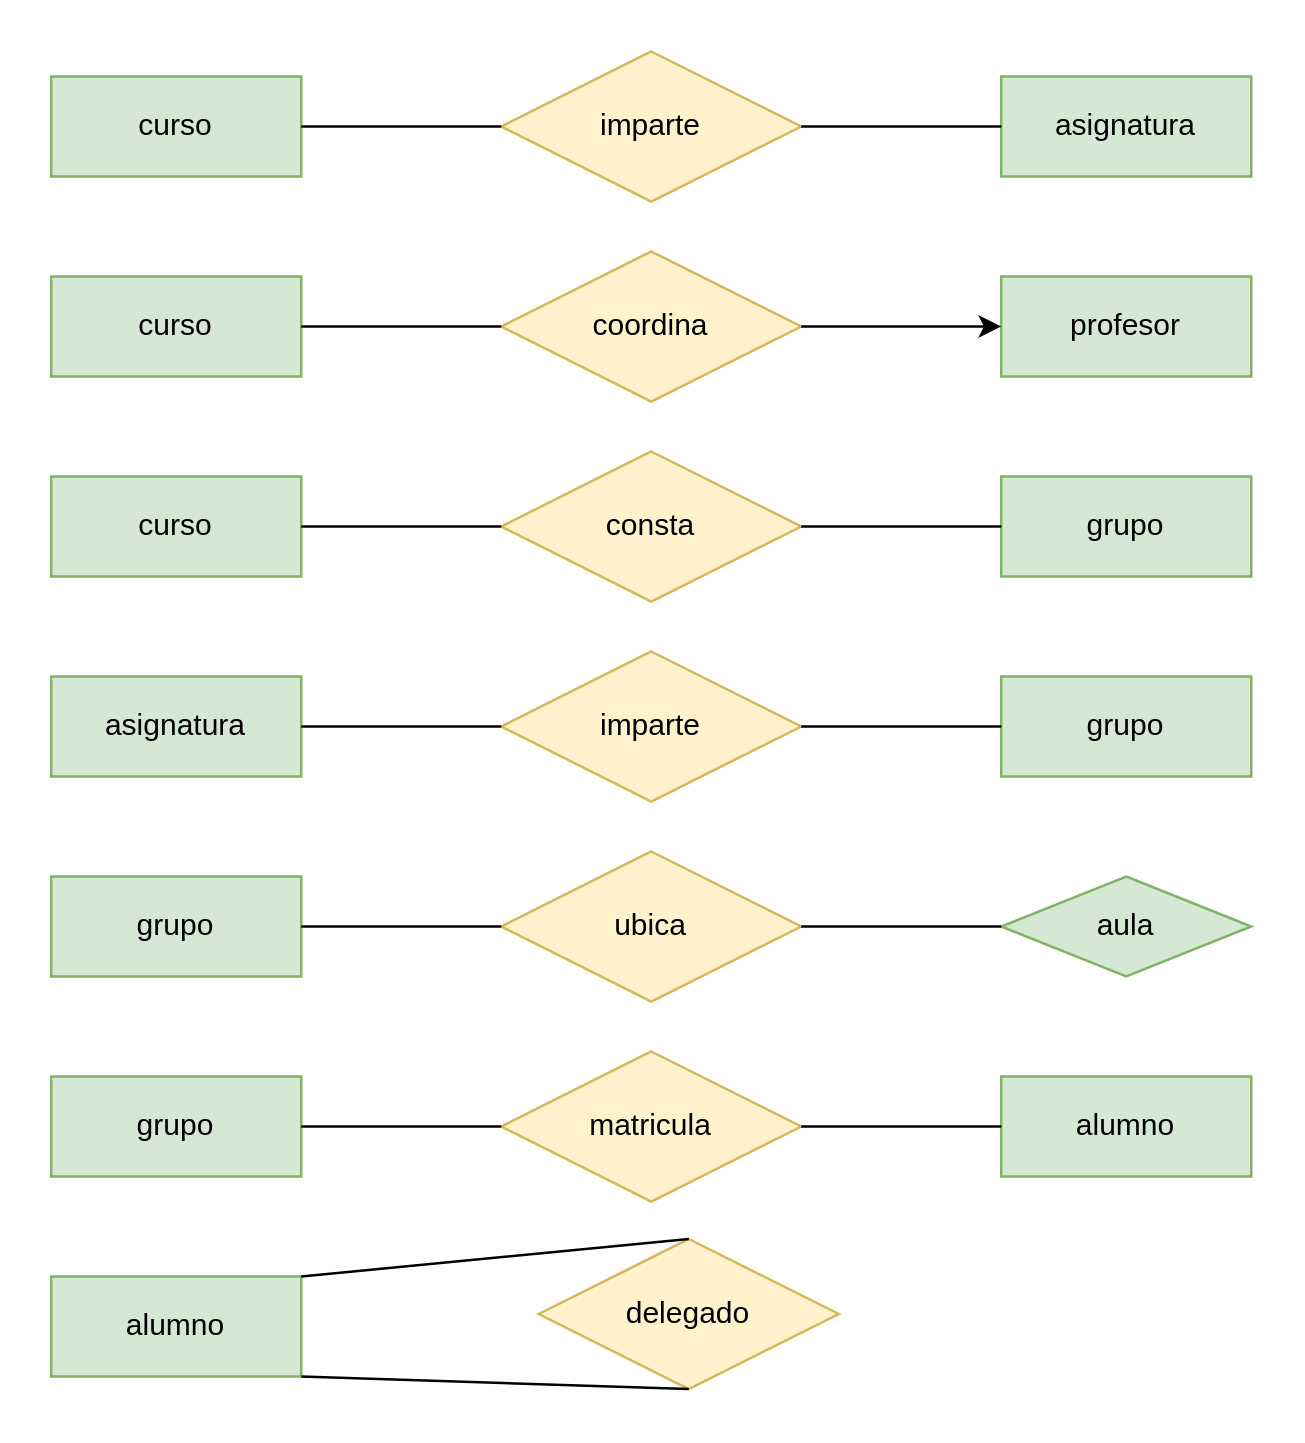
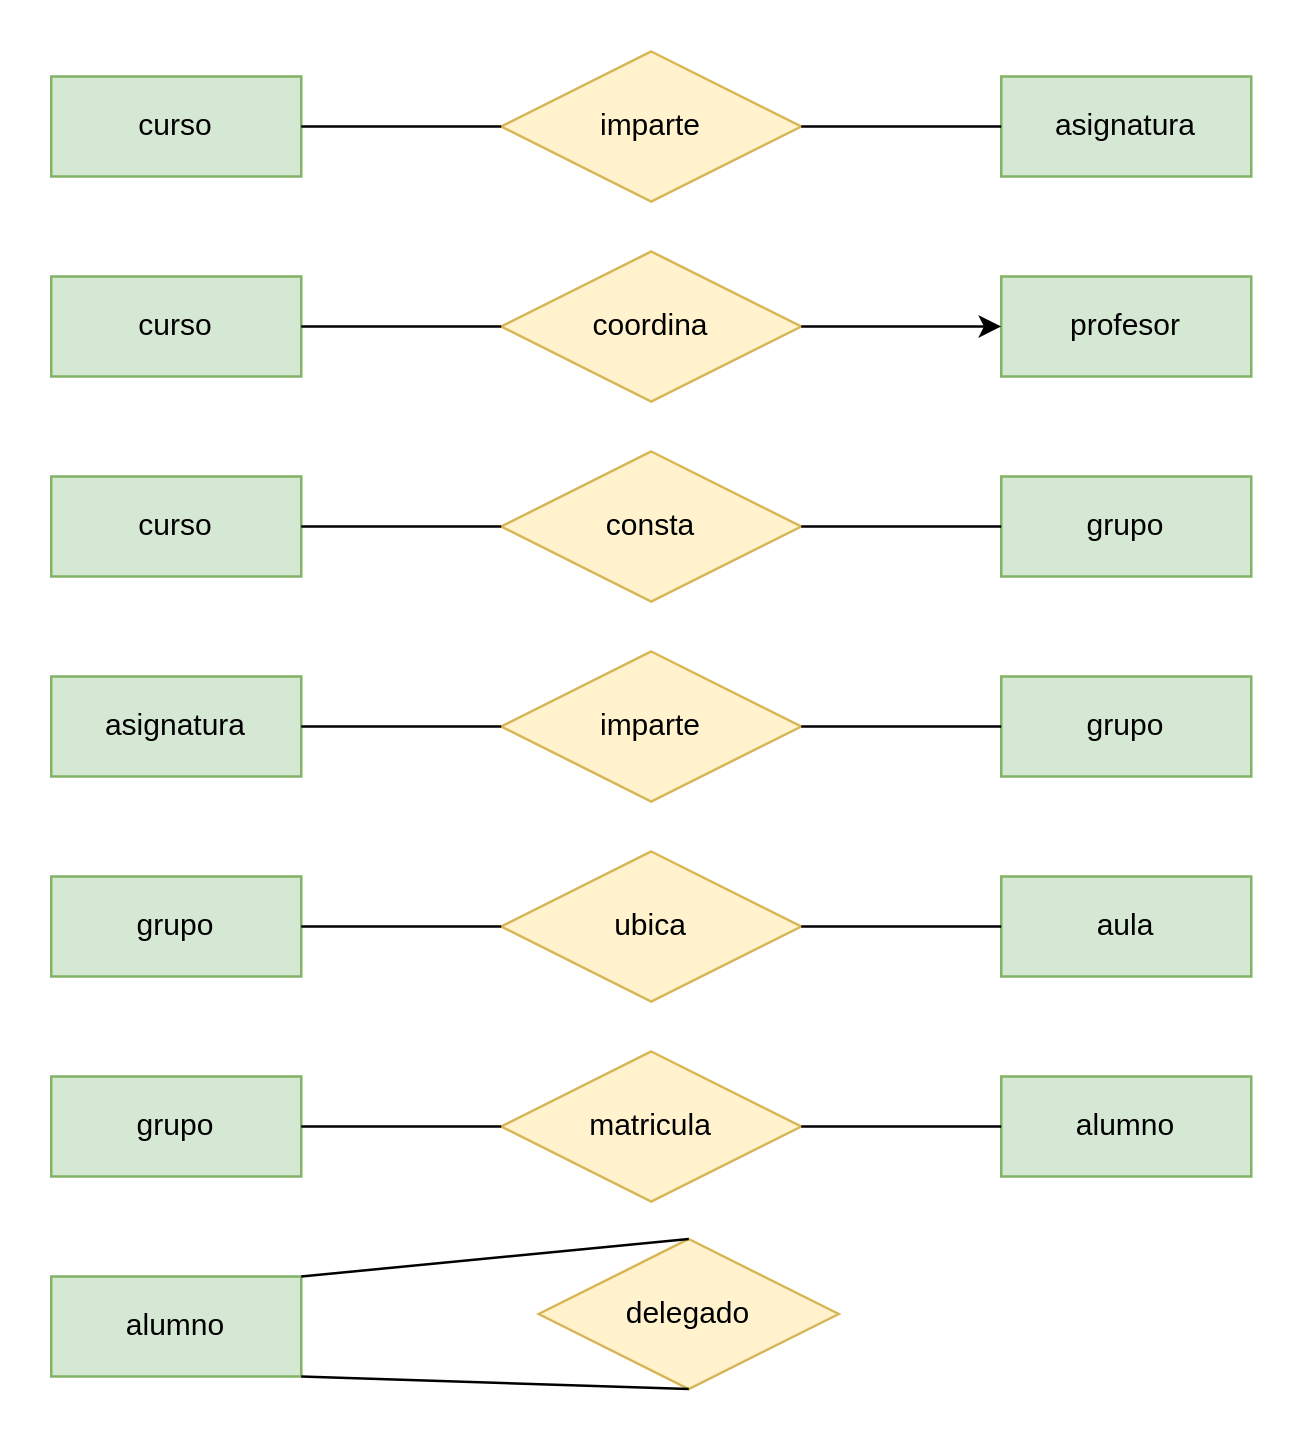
(1126, 926) -> (1126, 926)
